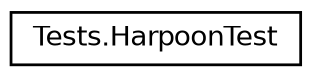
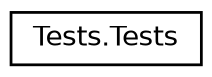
(156, 39) -> (106, 39)
